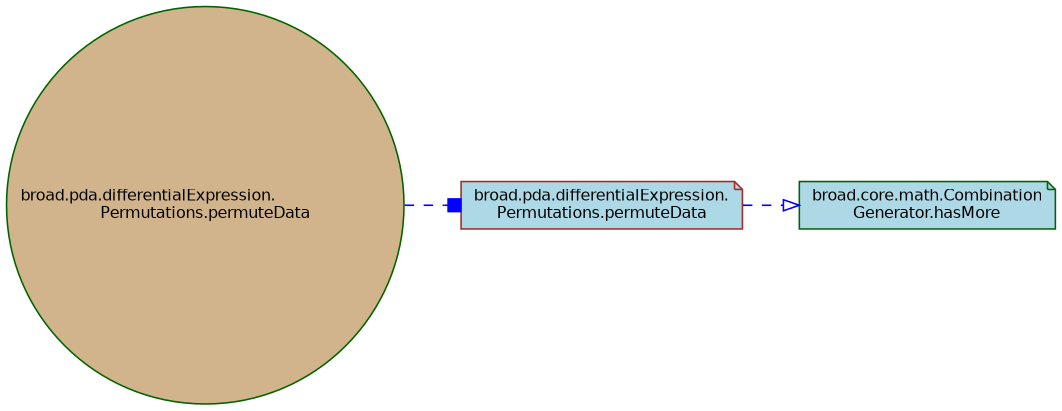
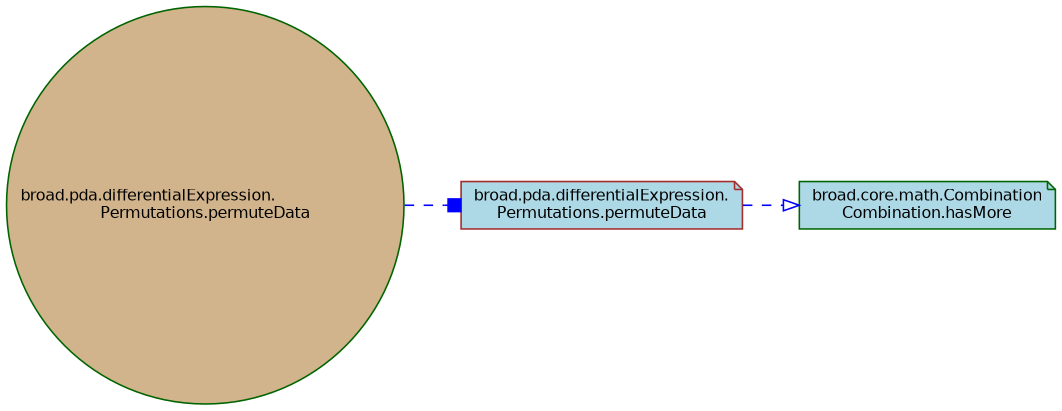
(927, 205) -> (927, 205)
